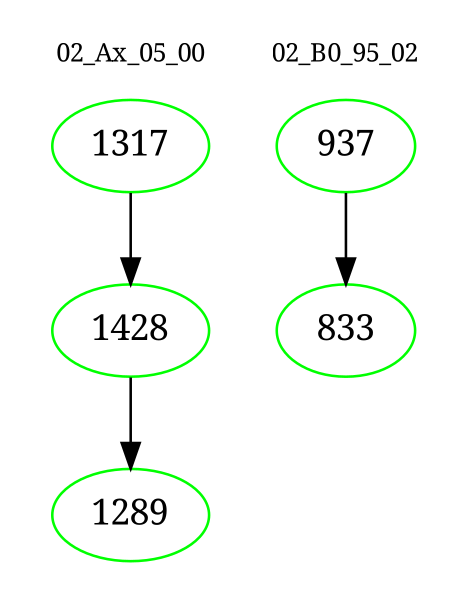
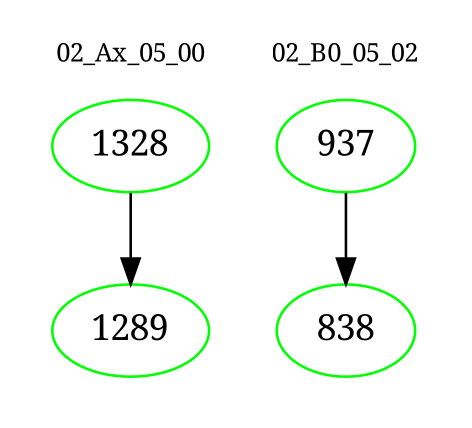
(346, 55) -> (346, 55)
(131, 146) -> none
(131, 331) -> (131, 146)
(346, 331) -> (346, 331)
